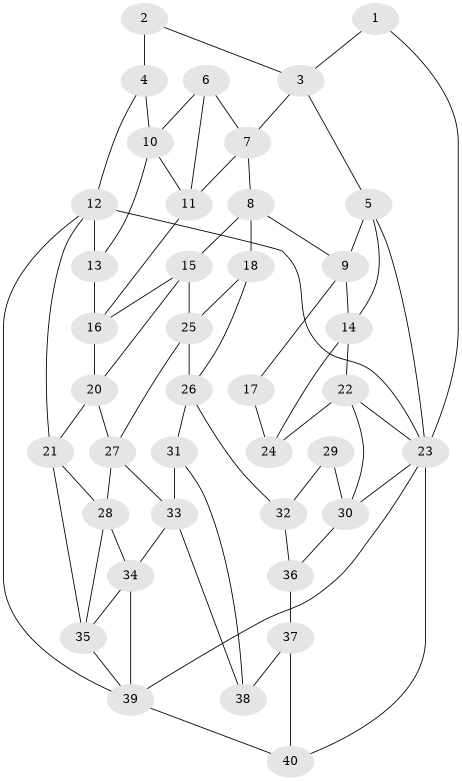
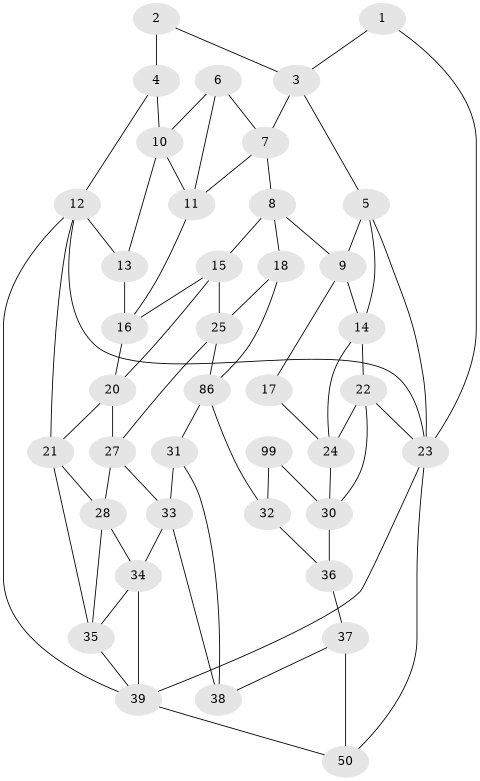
(189, 390) -> (207, 390)
(331, 452) -> (269, 452)
(386, 483) -> (330, 483)
(291, 762) -> (346, 762)
